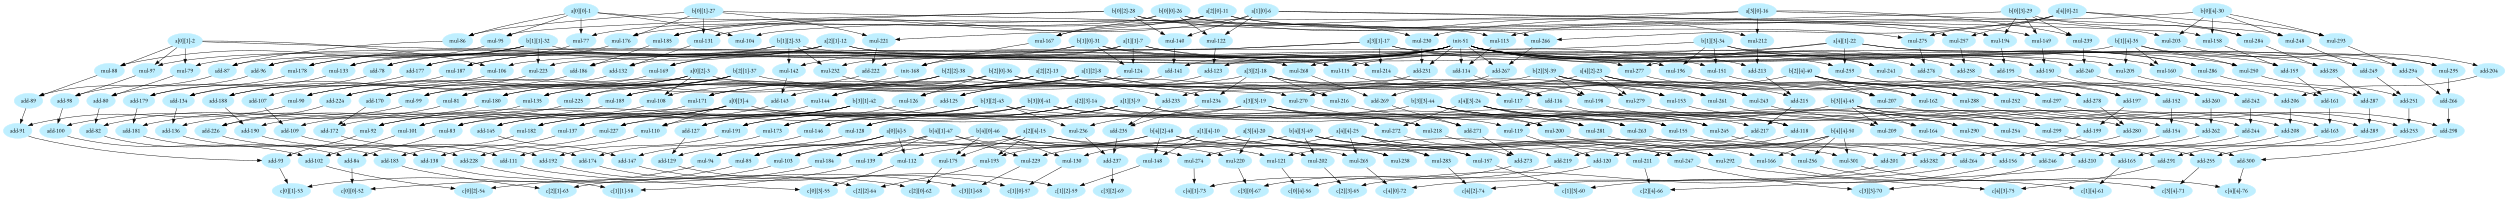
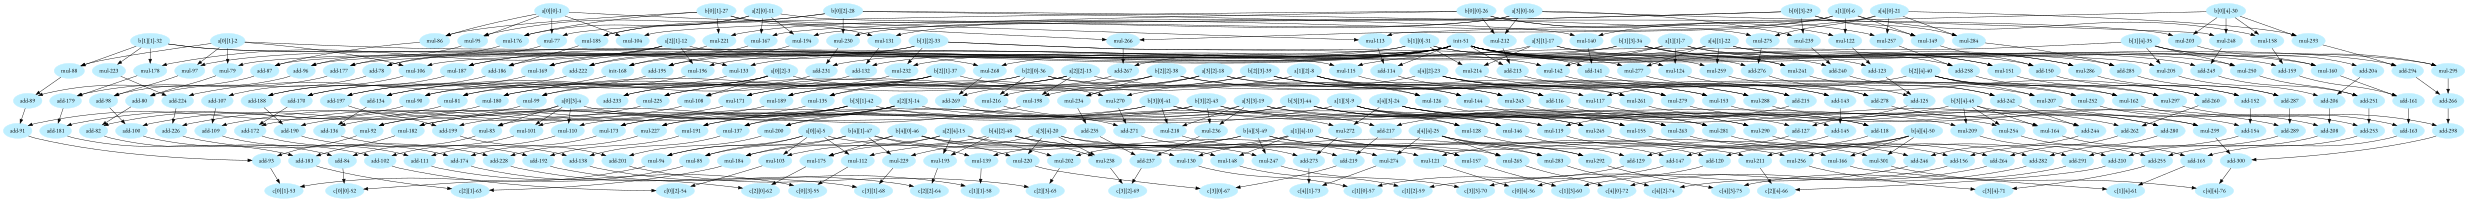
(957, 51) -> none
(1147, 115) -> none
none -> (1115, 174)
